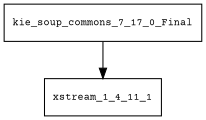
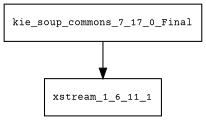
(103, 97) -> (103, 97)
